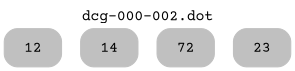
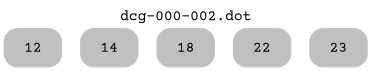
(186, 48) -> (262, 48)
none -> (186, 48)
